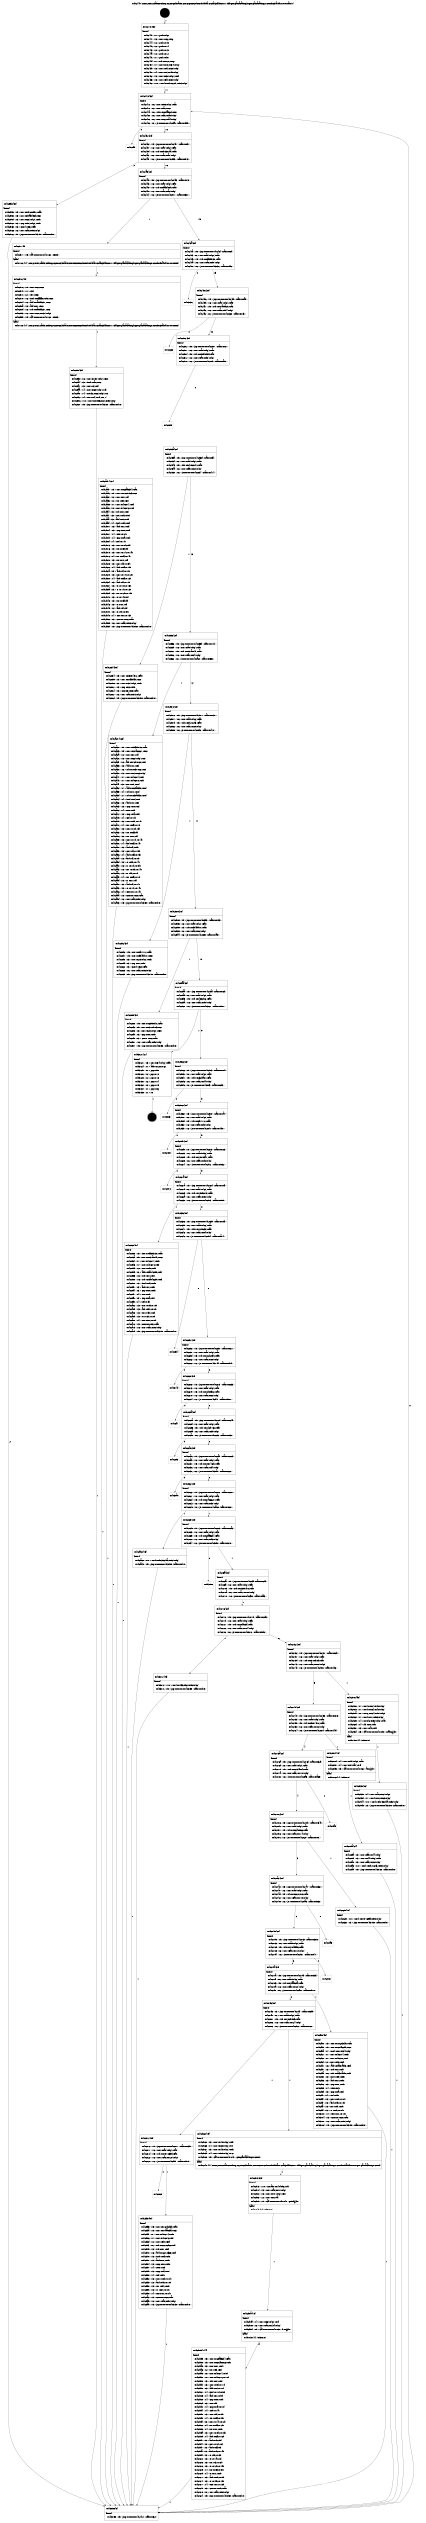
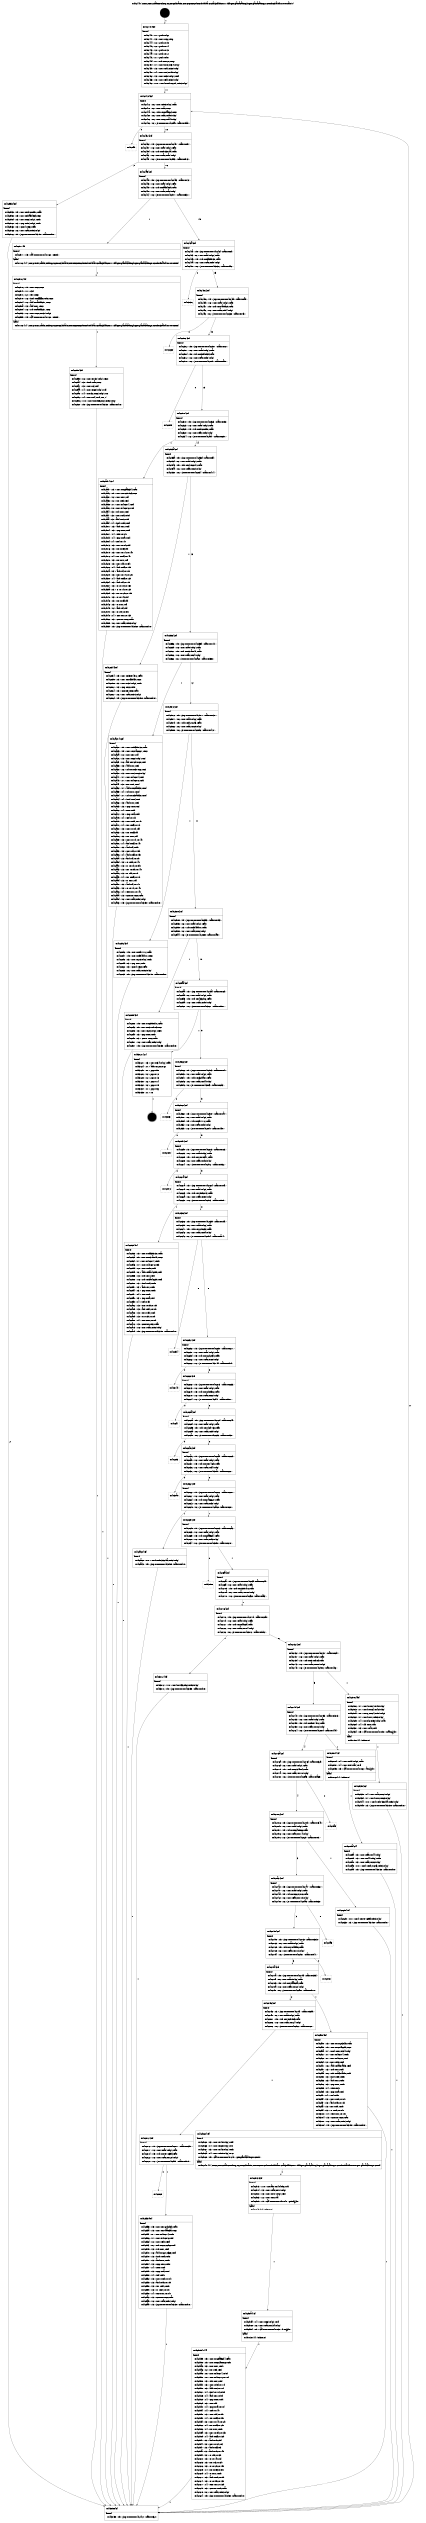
none -> (202, 425)
(289, 2080) -> none
(258, 2344) -> (258, 2344)
